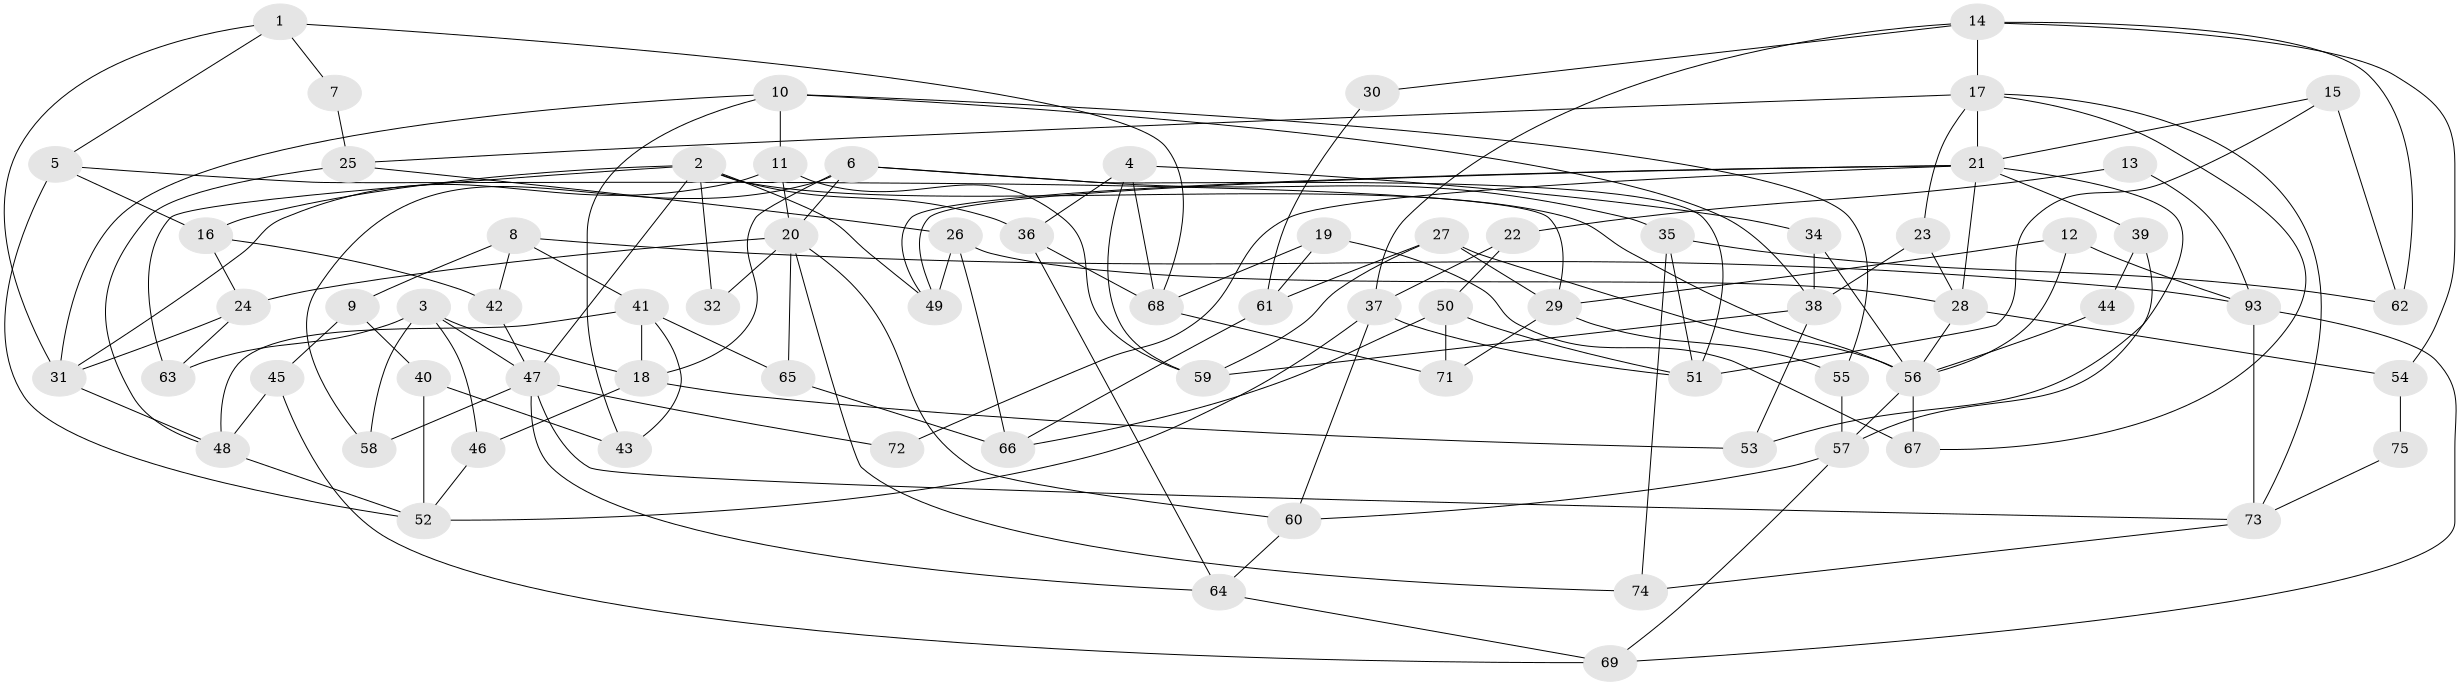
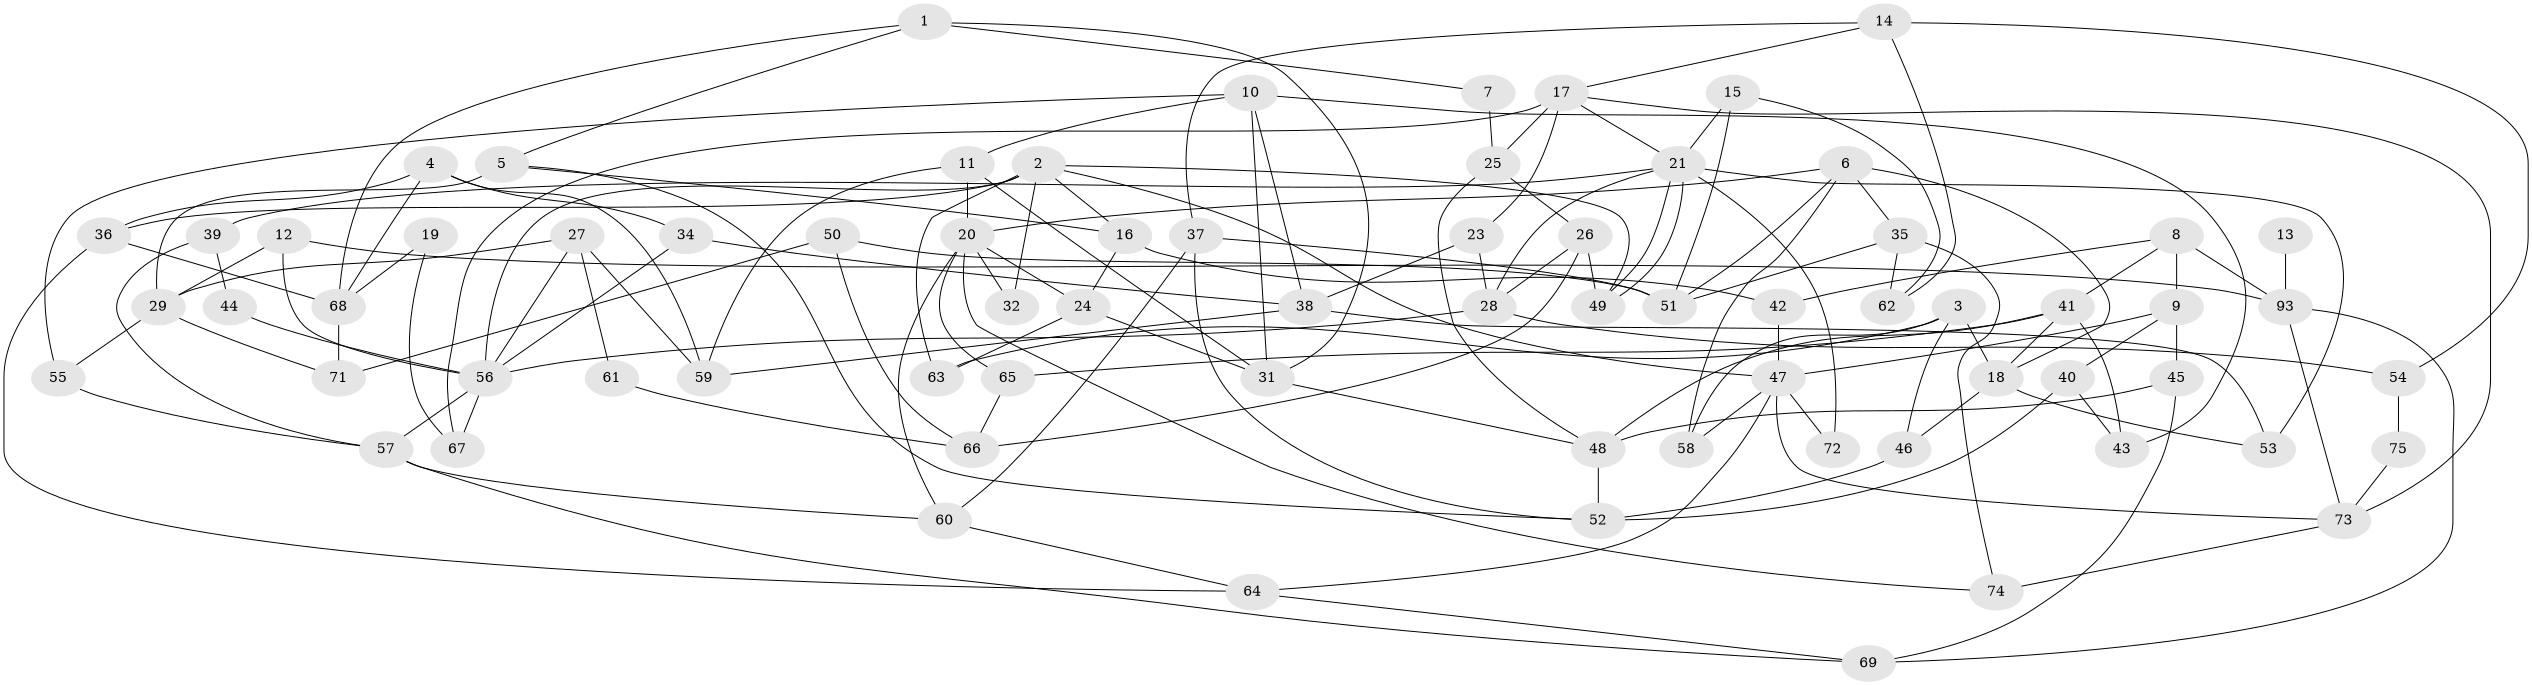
(1373, 93) -> none
(1513, 236) -> none
(1295, 271) -> none
(478, 343) -> (2014, 341)
